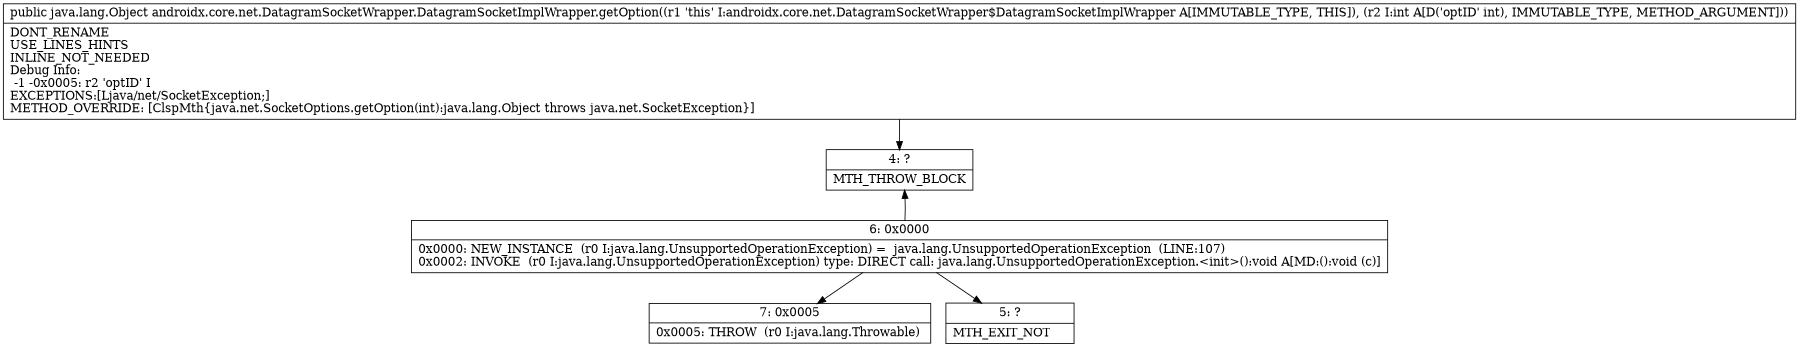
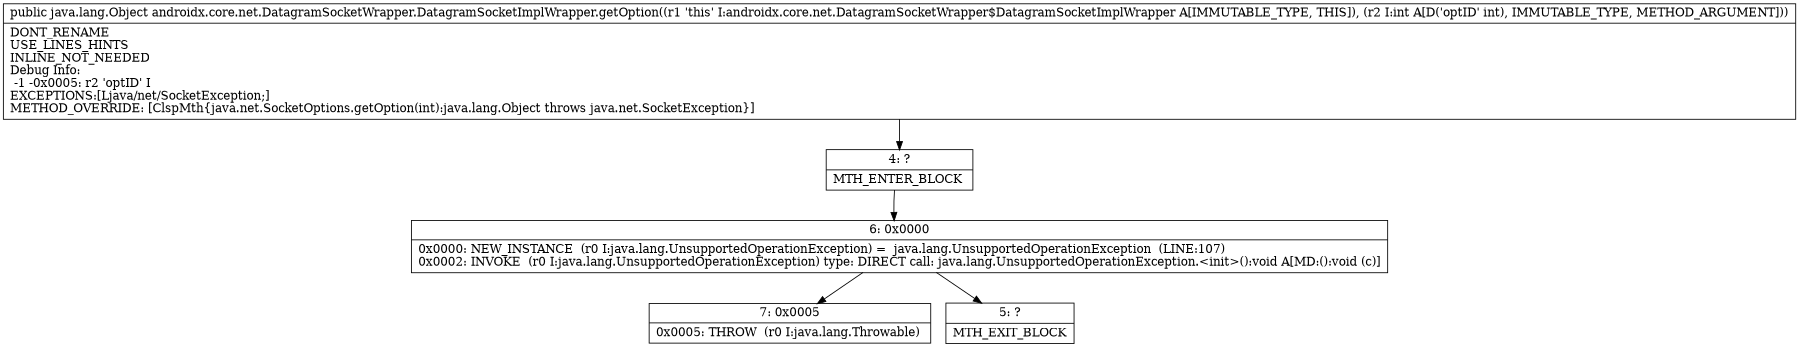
(900, 180) -> (898, 180)
(905, 210) -> (894, 201)
(1002, 333) -> (1010, 333)
